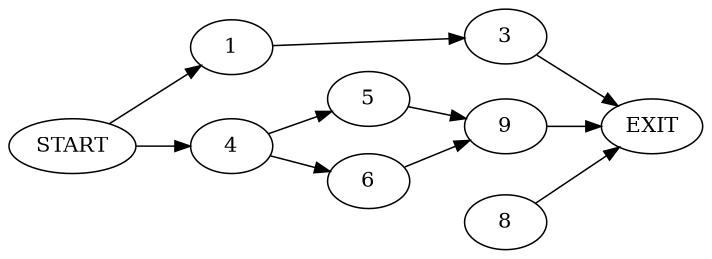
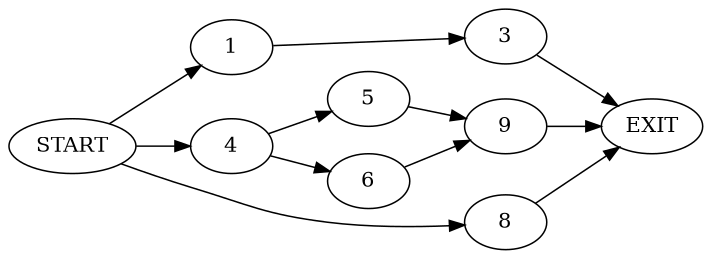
none -> (282, 215)
